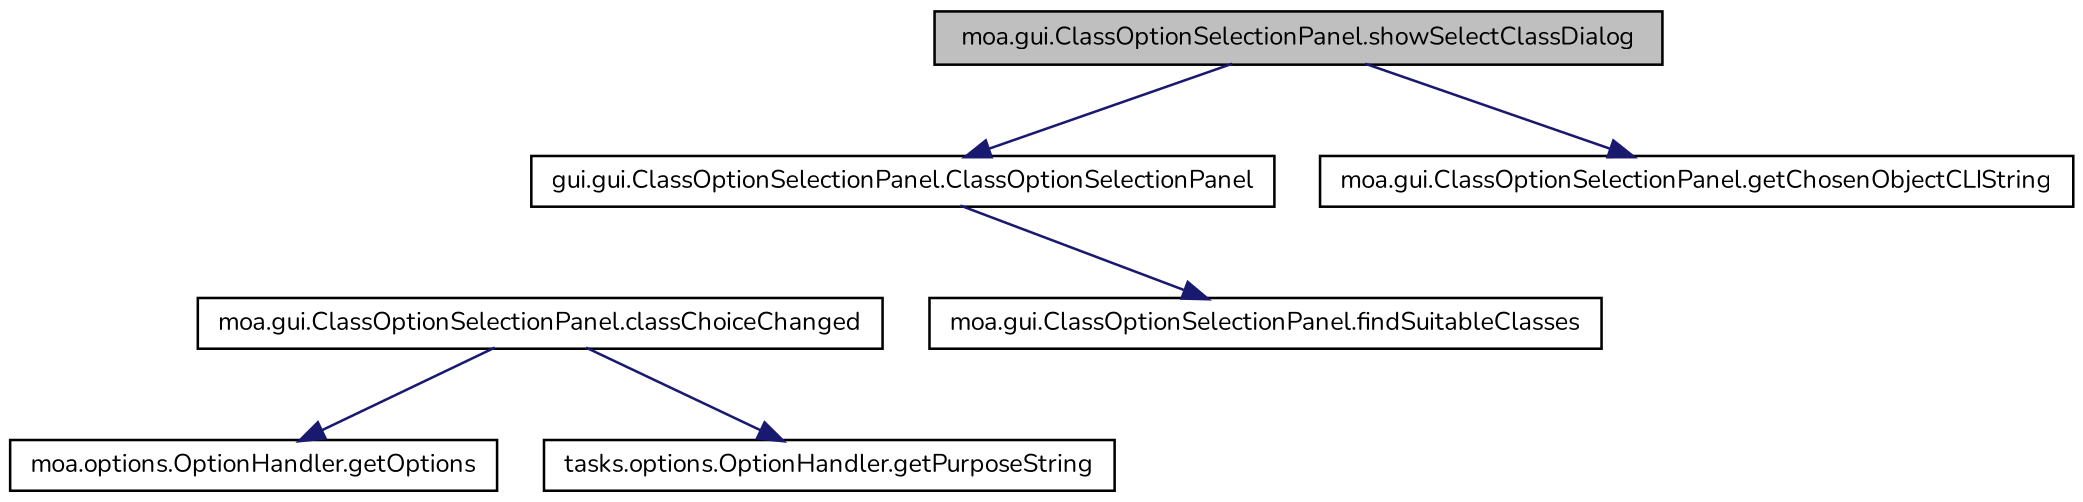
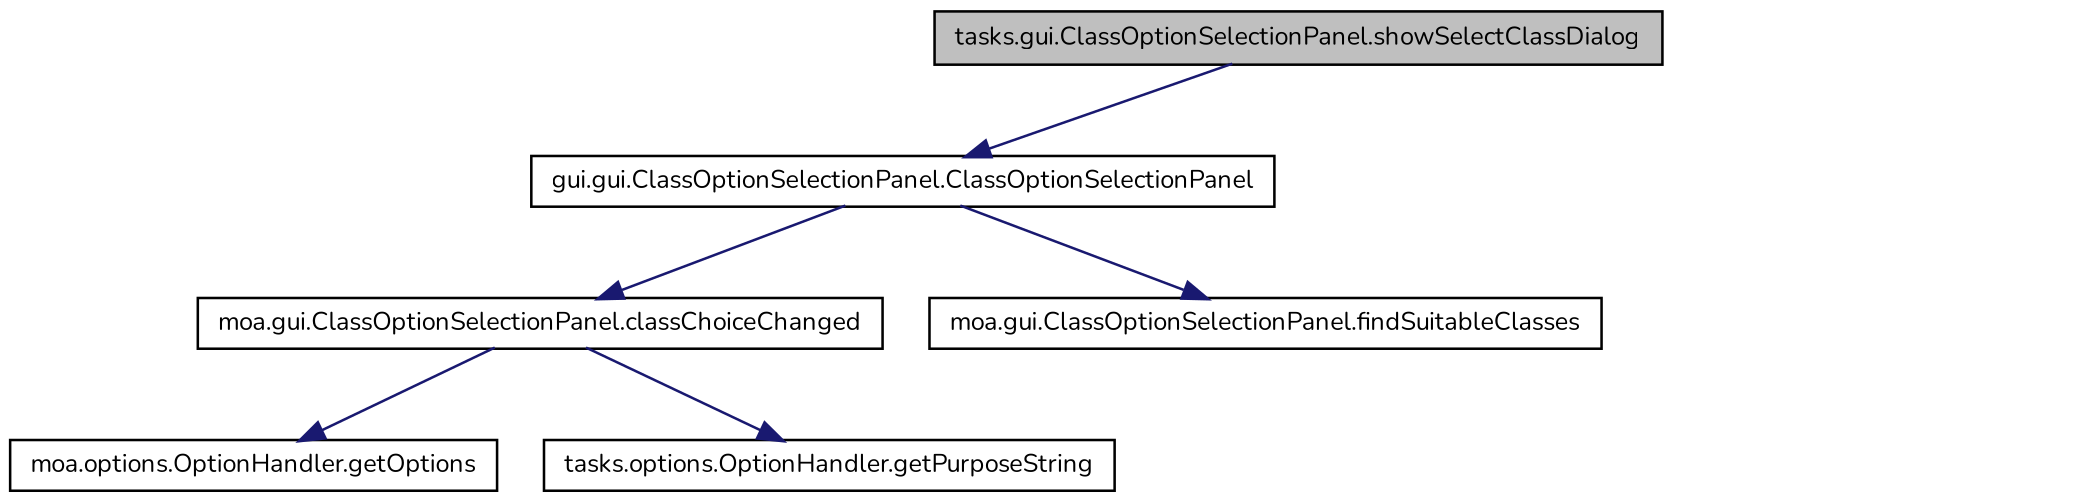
(1298, 38) -> (1298, 38)
(1697, 181) -> none
none -> (734, 248)
